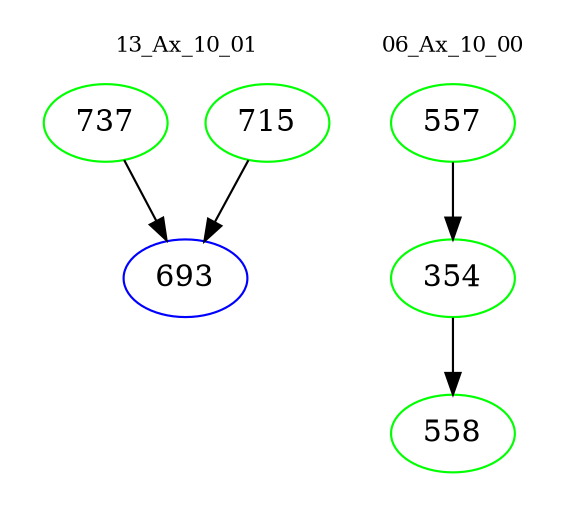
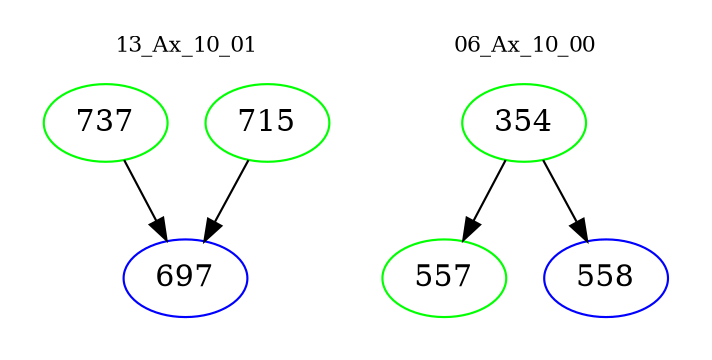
(453, 190) -> (490, 190)
(185, 278) -> (185, 278)
(453, 434) -> (606, 278)
